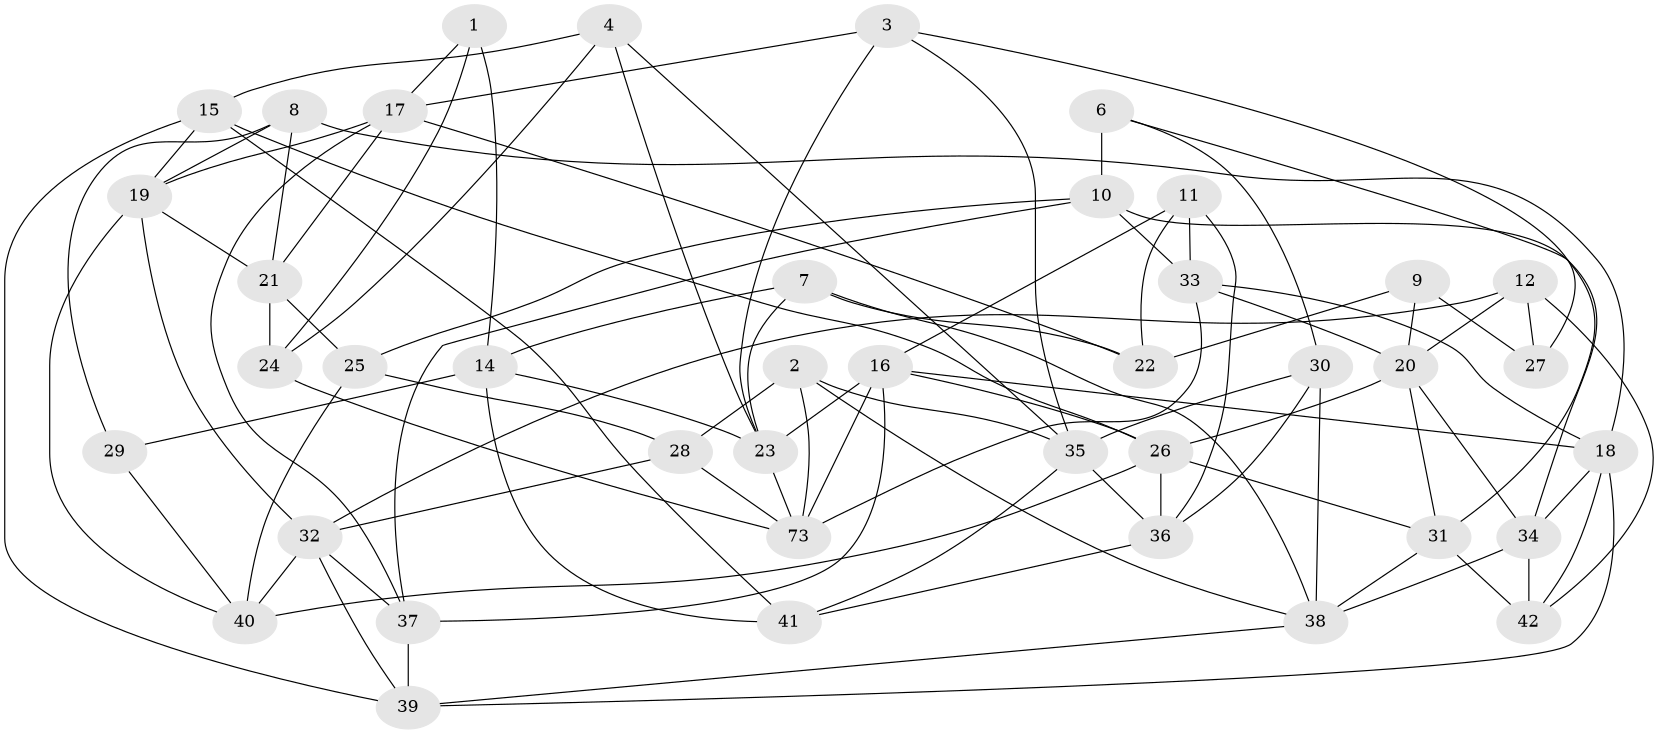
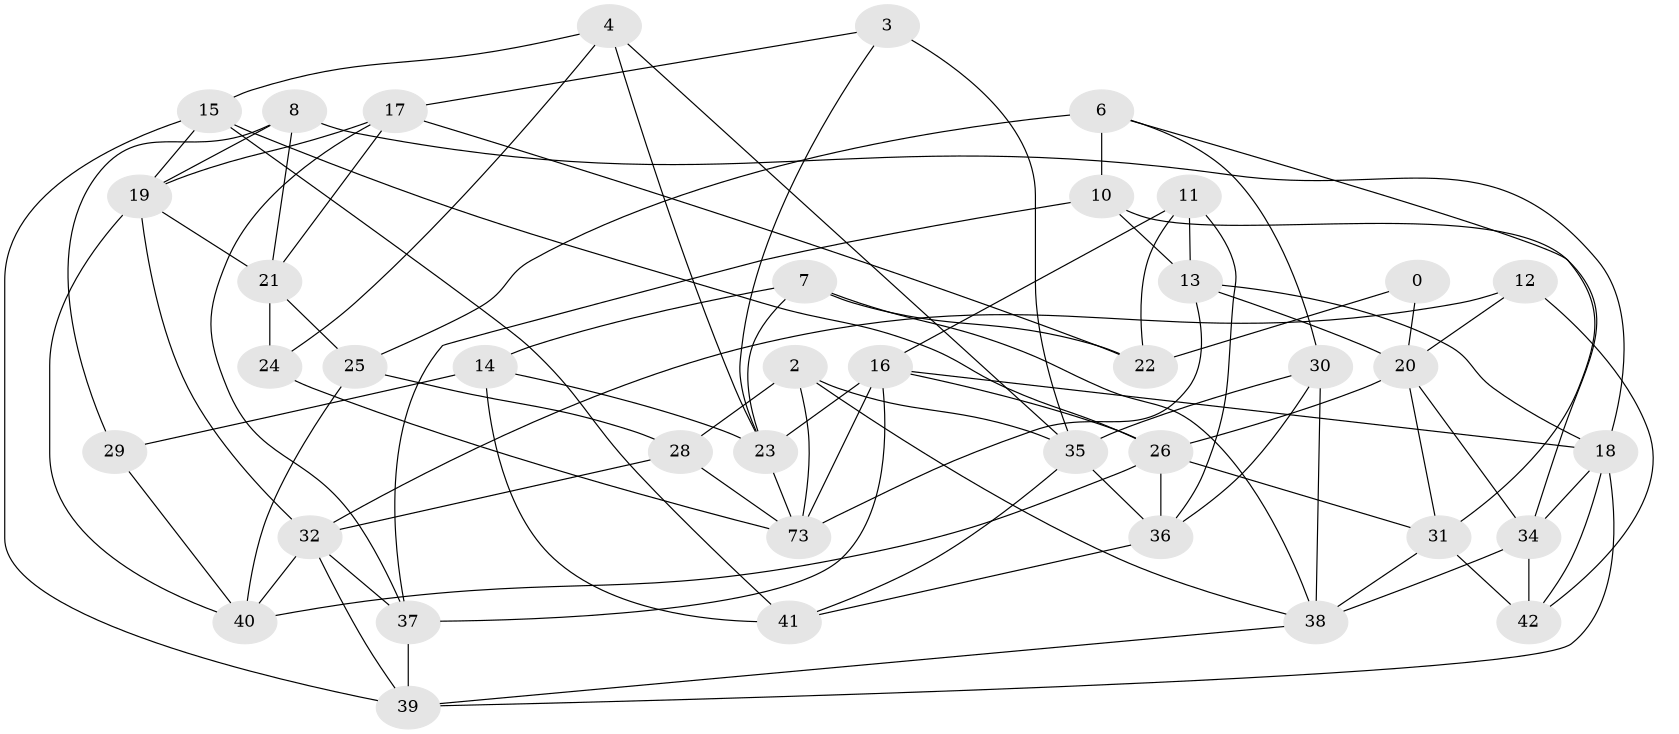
(475, 26) -> none
(717, 241) -> (707, 187)
(1190, 282) -> (1190, 282)
(1418, 282) -> (1418, 282)
(1536, 367) -> none
